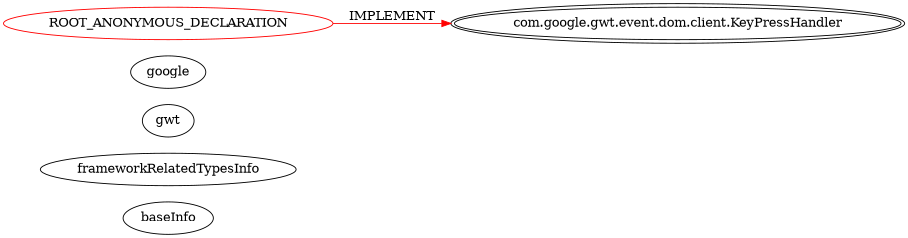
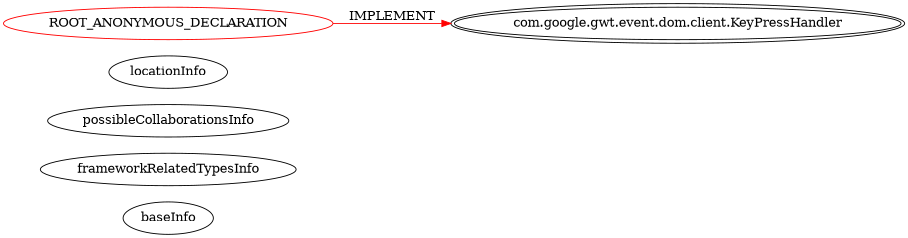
(168, 72) -> (168, 72)
(168, 121) -> (168, 121)
